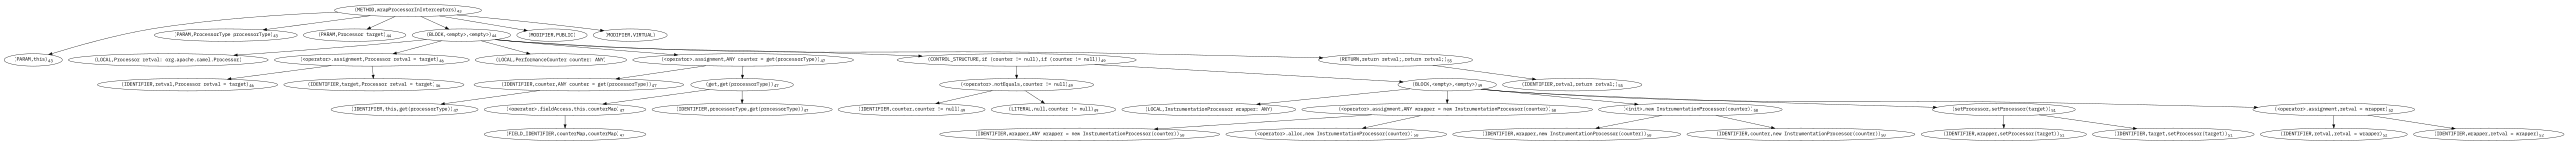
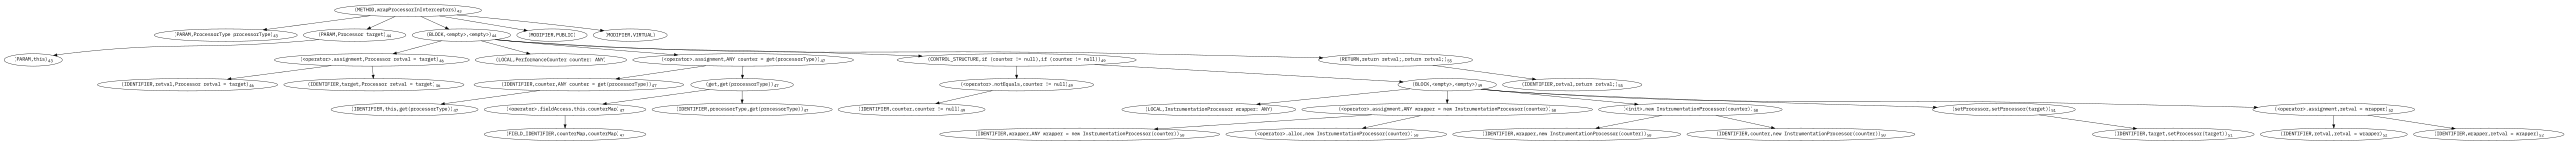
(193, 23) -> (188, 46)
(168, 60) -> none
(1053, 110) -> none
(2004, 134) -> none
